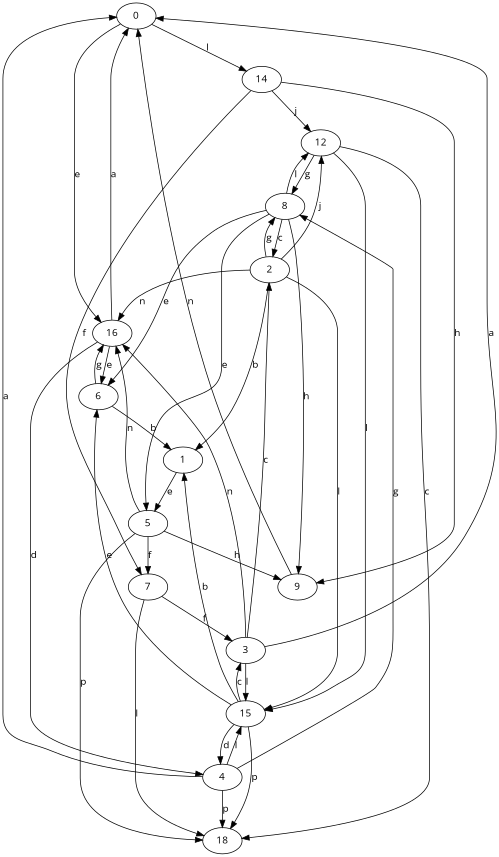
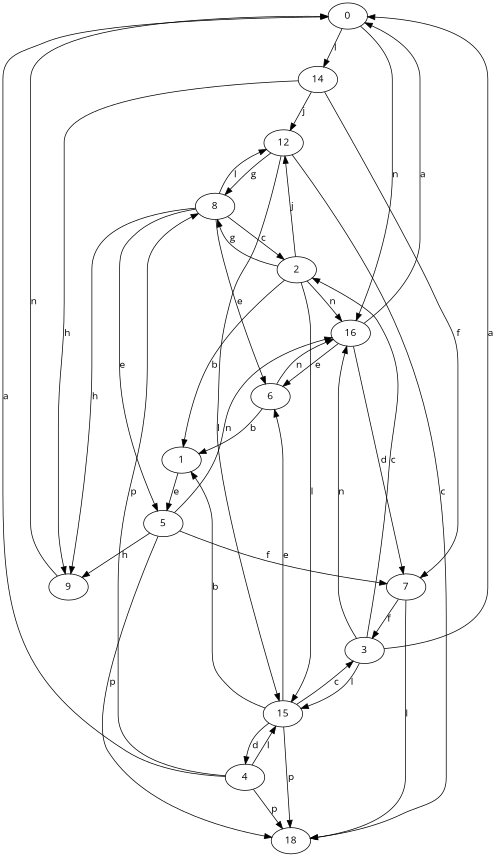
(77, 175) -> (396, 175)
(99, 365) -> (299, 365)
(396, 492) -> (134, 492)
(31, 605) -> (378, 457)
